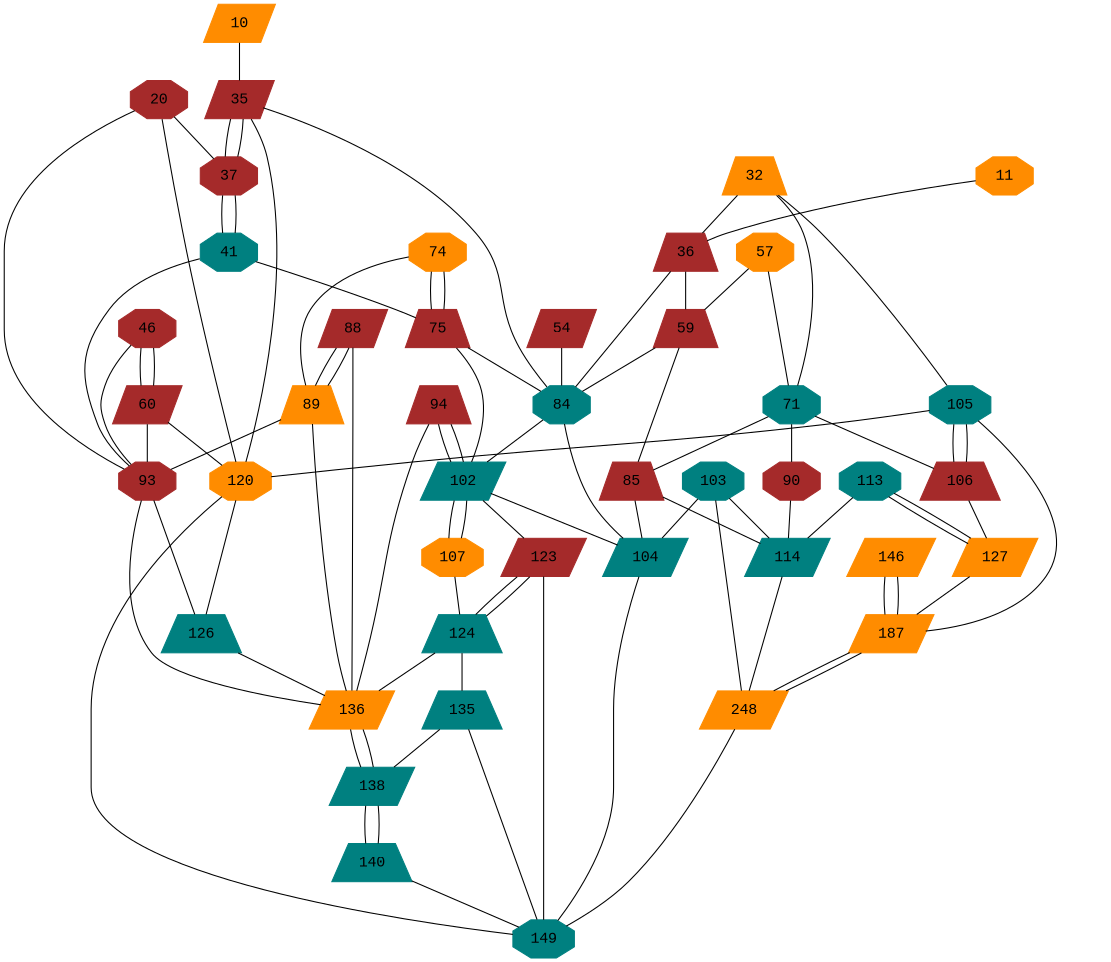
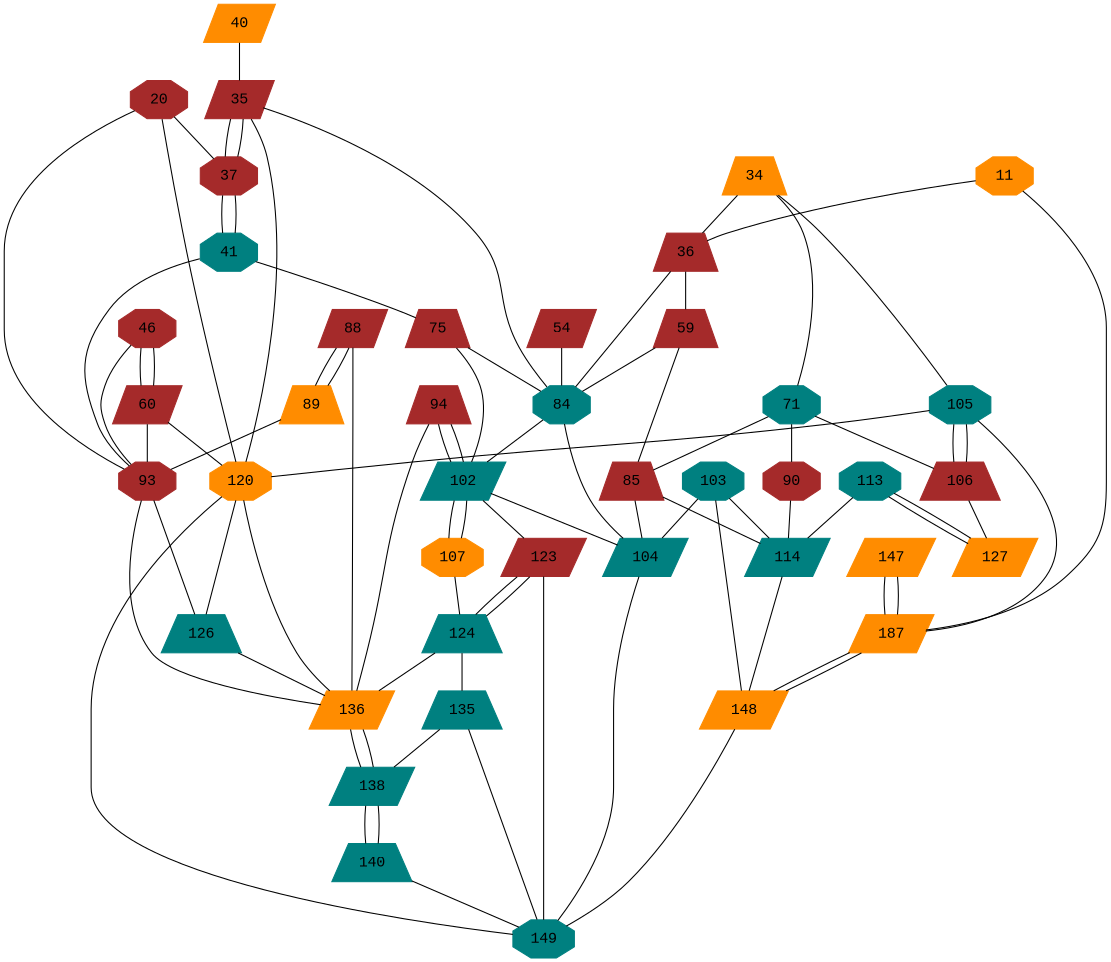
(239, 23) -> (239, 23)
(755, 176) -> (755, 176)
(438, 252) -> none
(765, 252) -> none
(891, 557) -> (891, 557)
(324, 558) -> (273, 603)
(943, 596) -> (1106, 452)
(744, 710) -> (744, 710)
